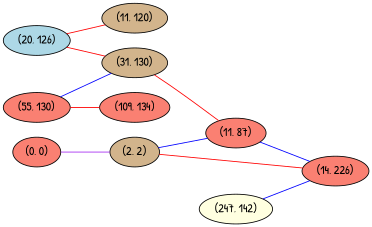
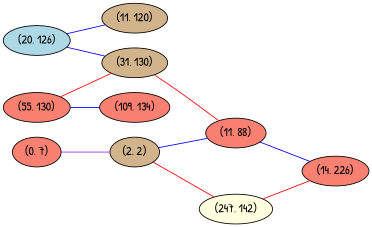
(86, 29) -> (86, 29)
(86, 52) -> (86, 52)
(86, 85) -> (86, 85)
(85, 107) -> (85, 107)
(236, 133) -> (236, 133)
(37, 152) -> (37, 152)
(231, 161) -> (184, 180)
(286, 190) -> (286, 190)
